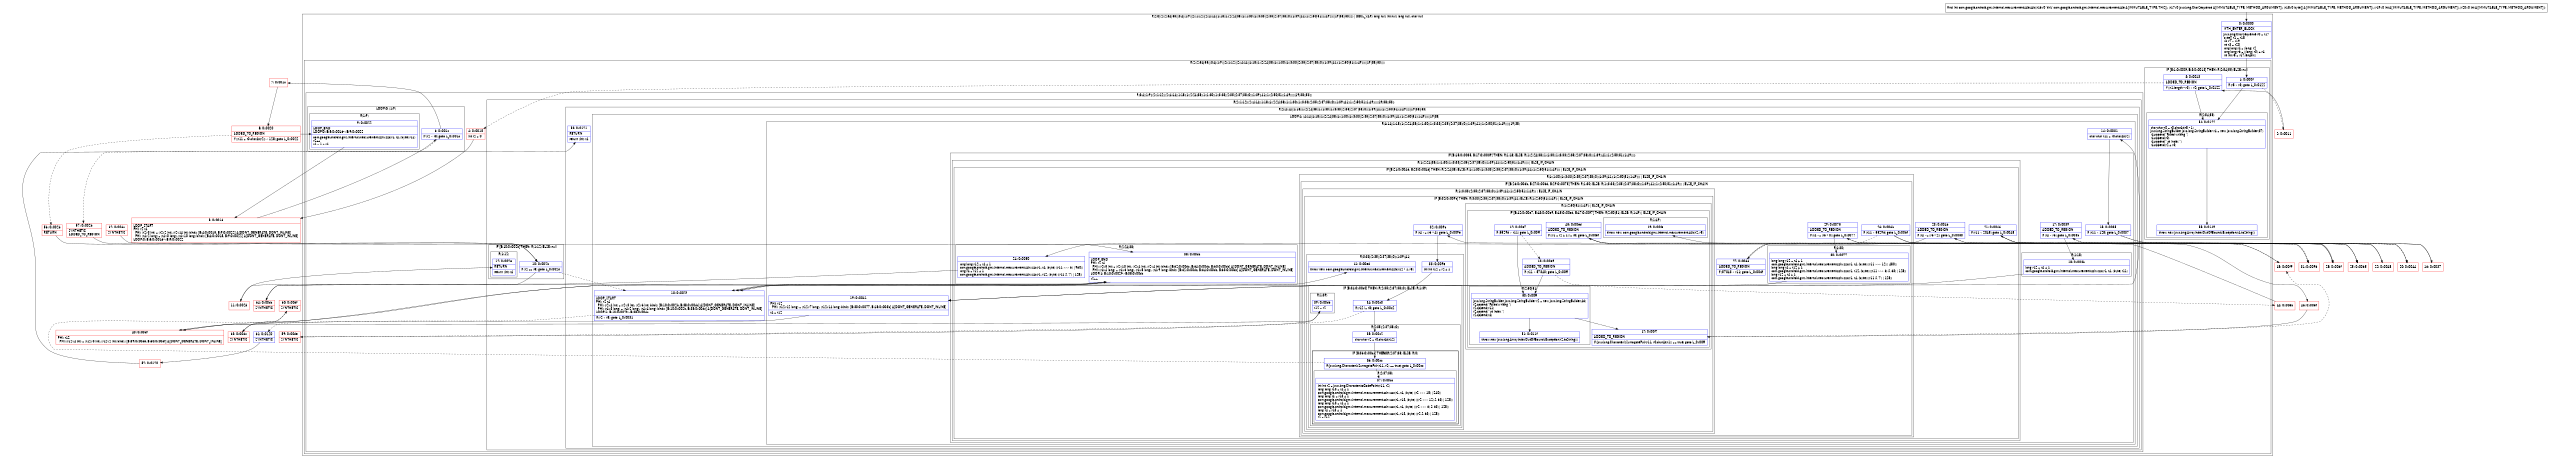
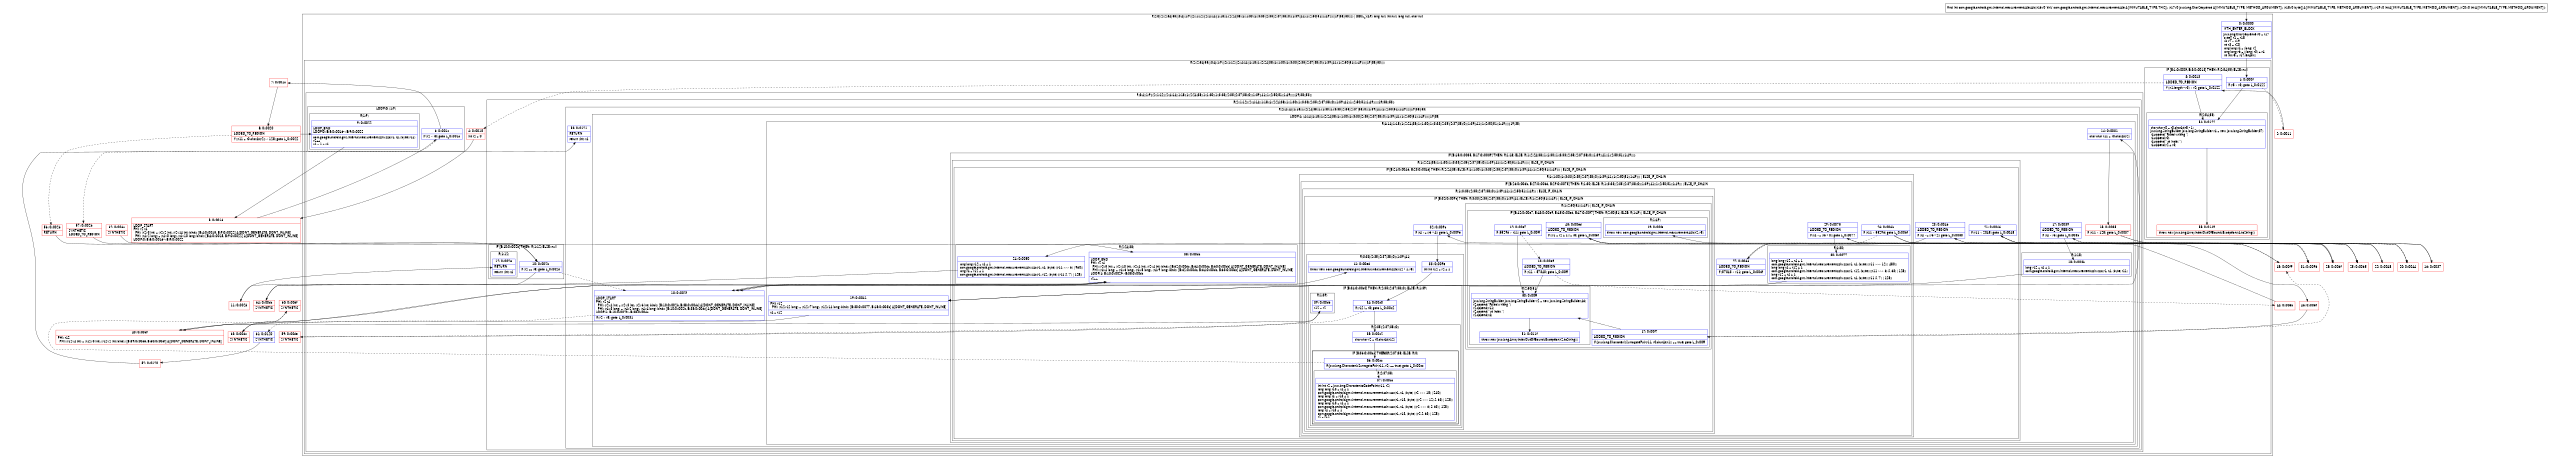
(2108, 230) -> (2108, 230)
(2207, 230) -> (2207, 230)
(1595, 323) -> (1601, 324)
